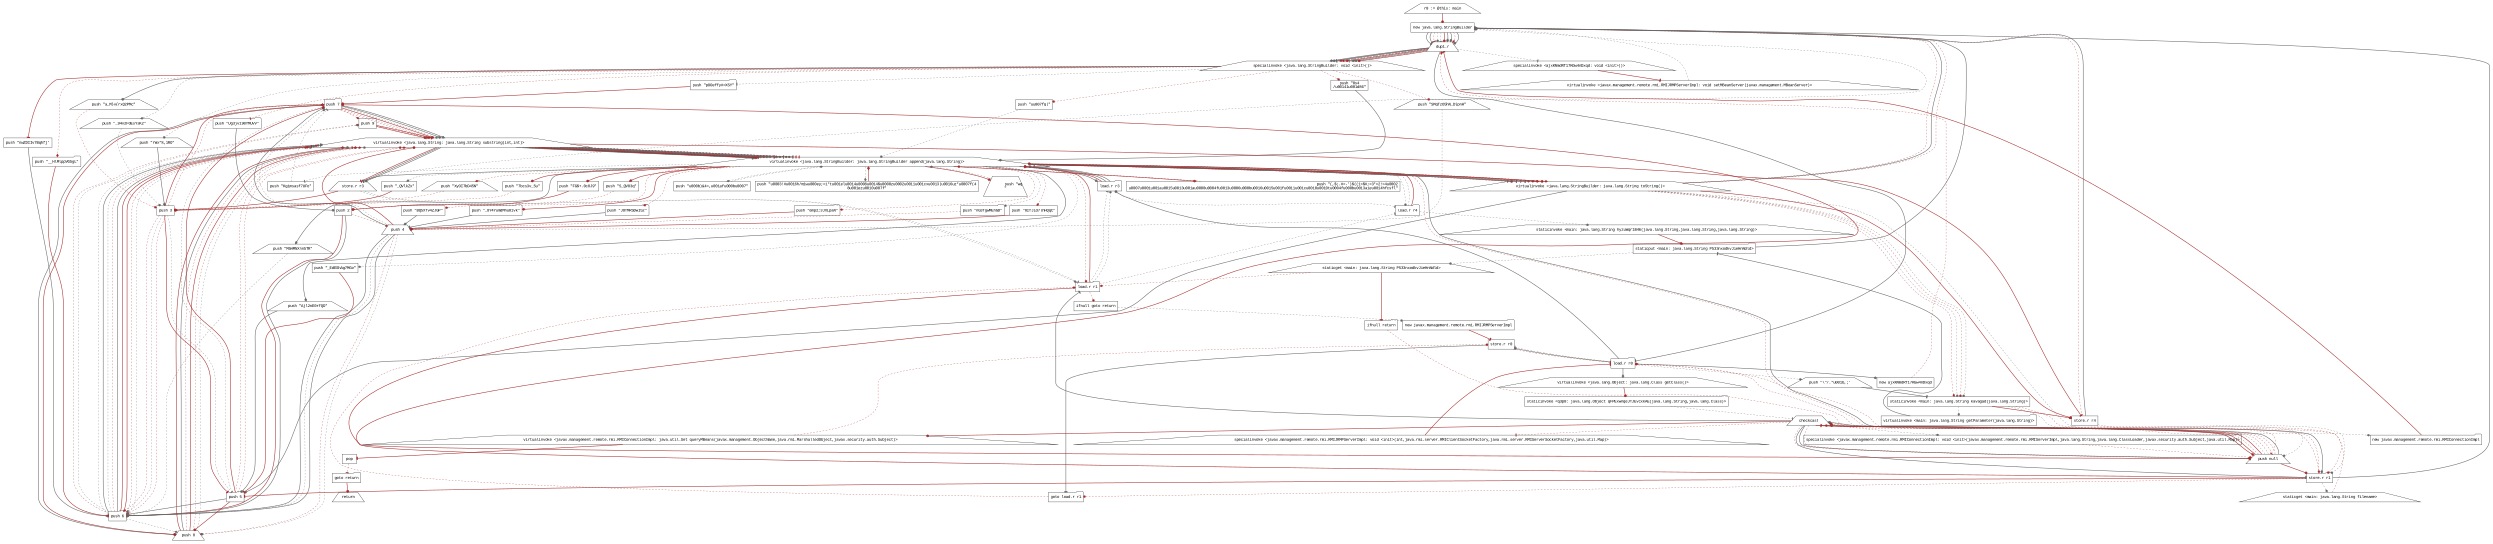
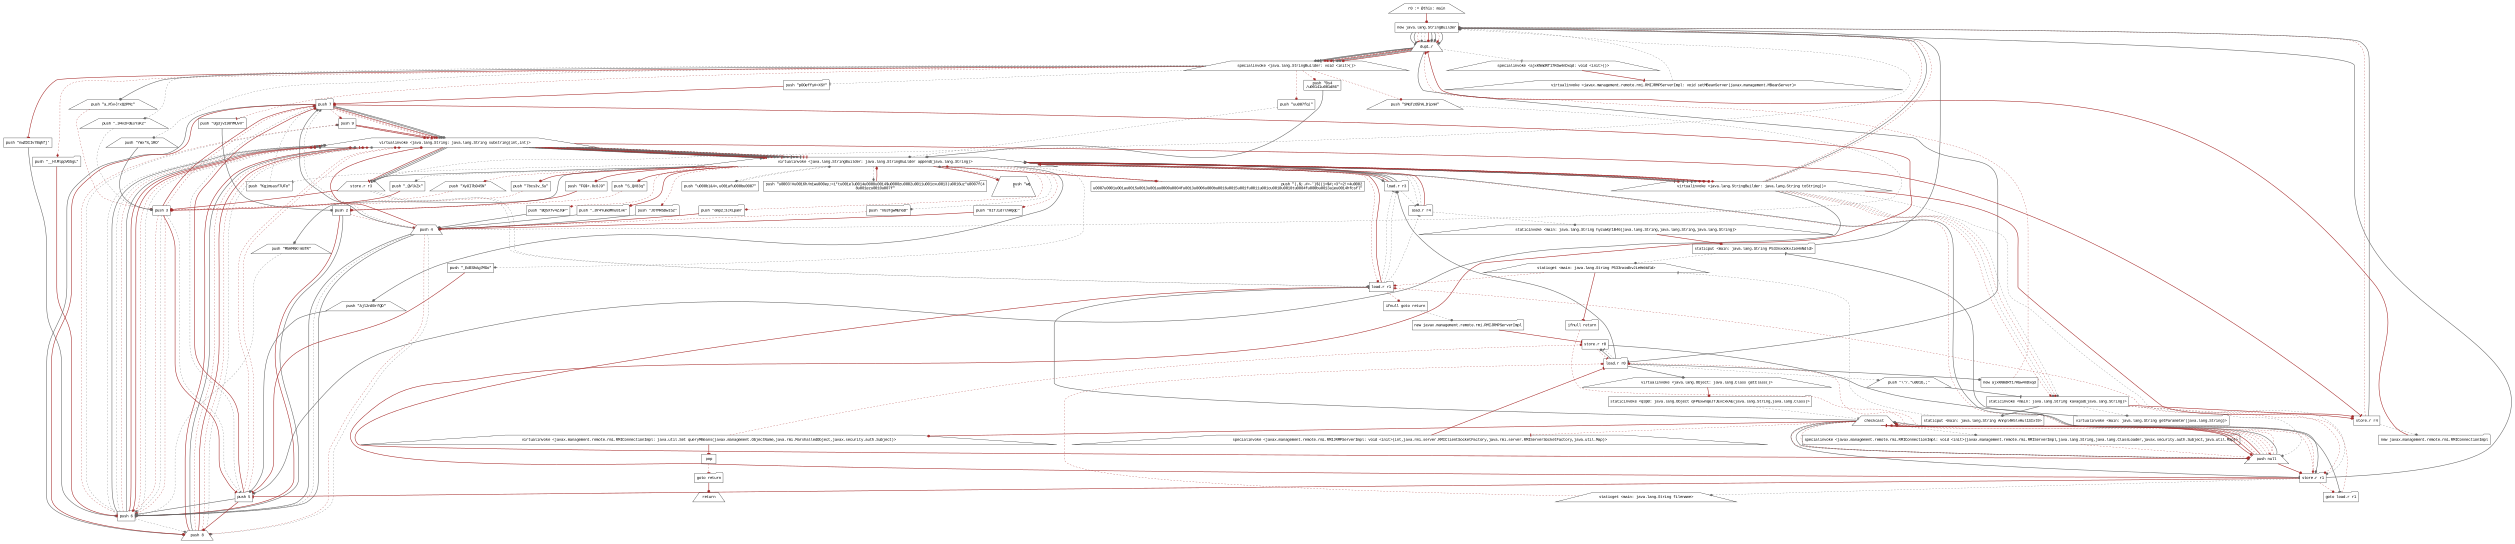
none -> (1983, 421)
